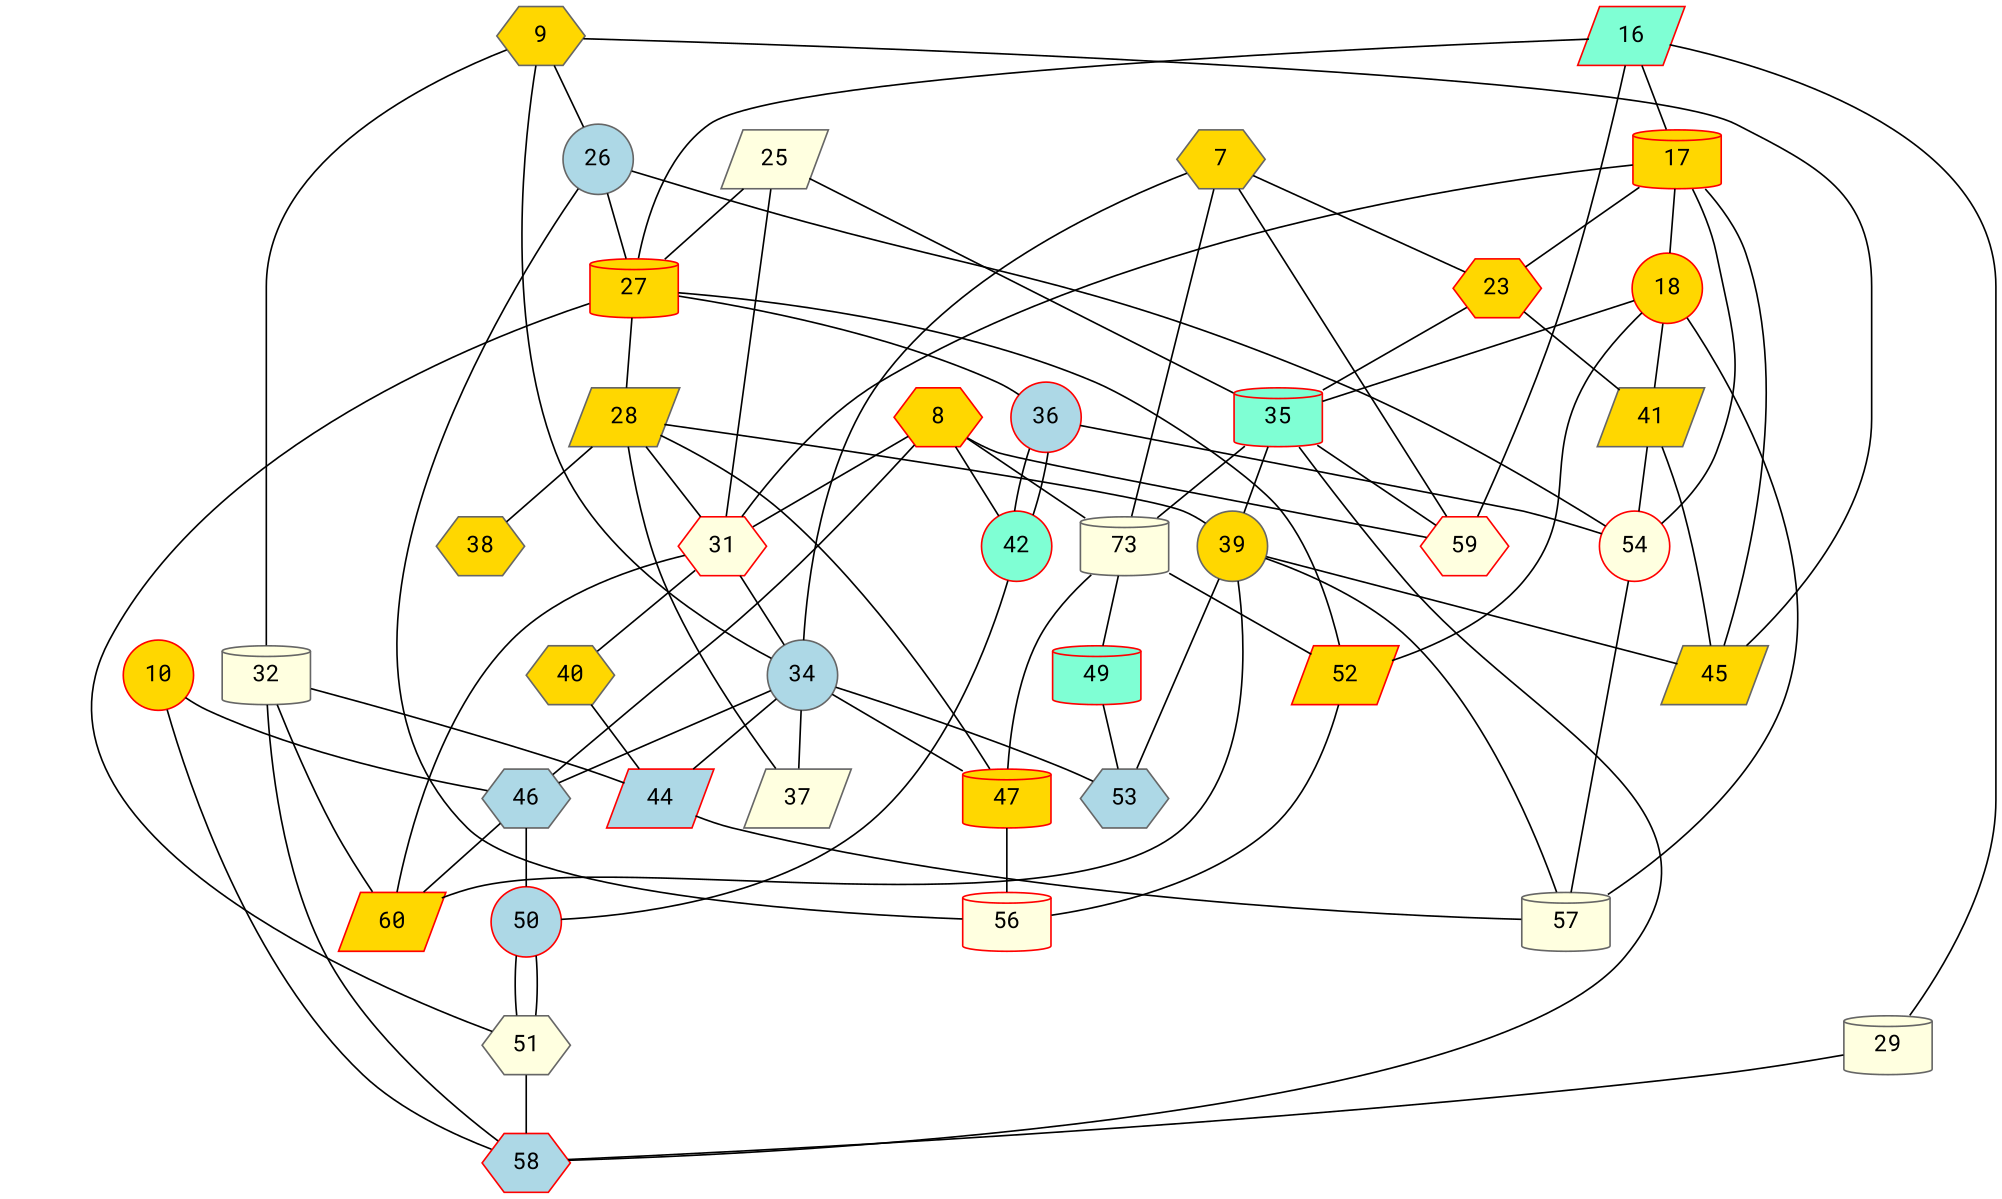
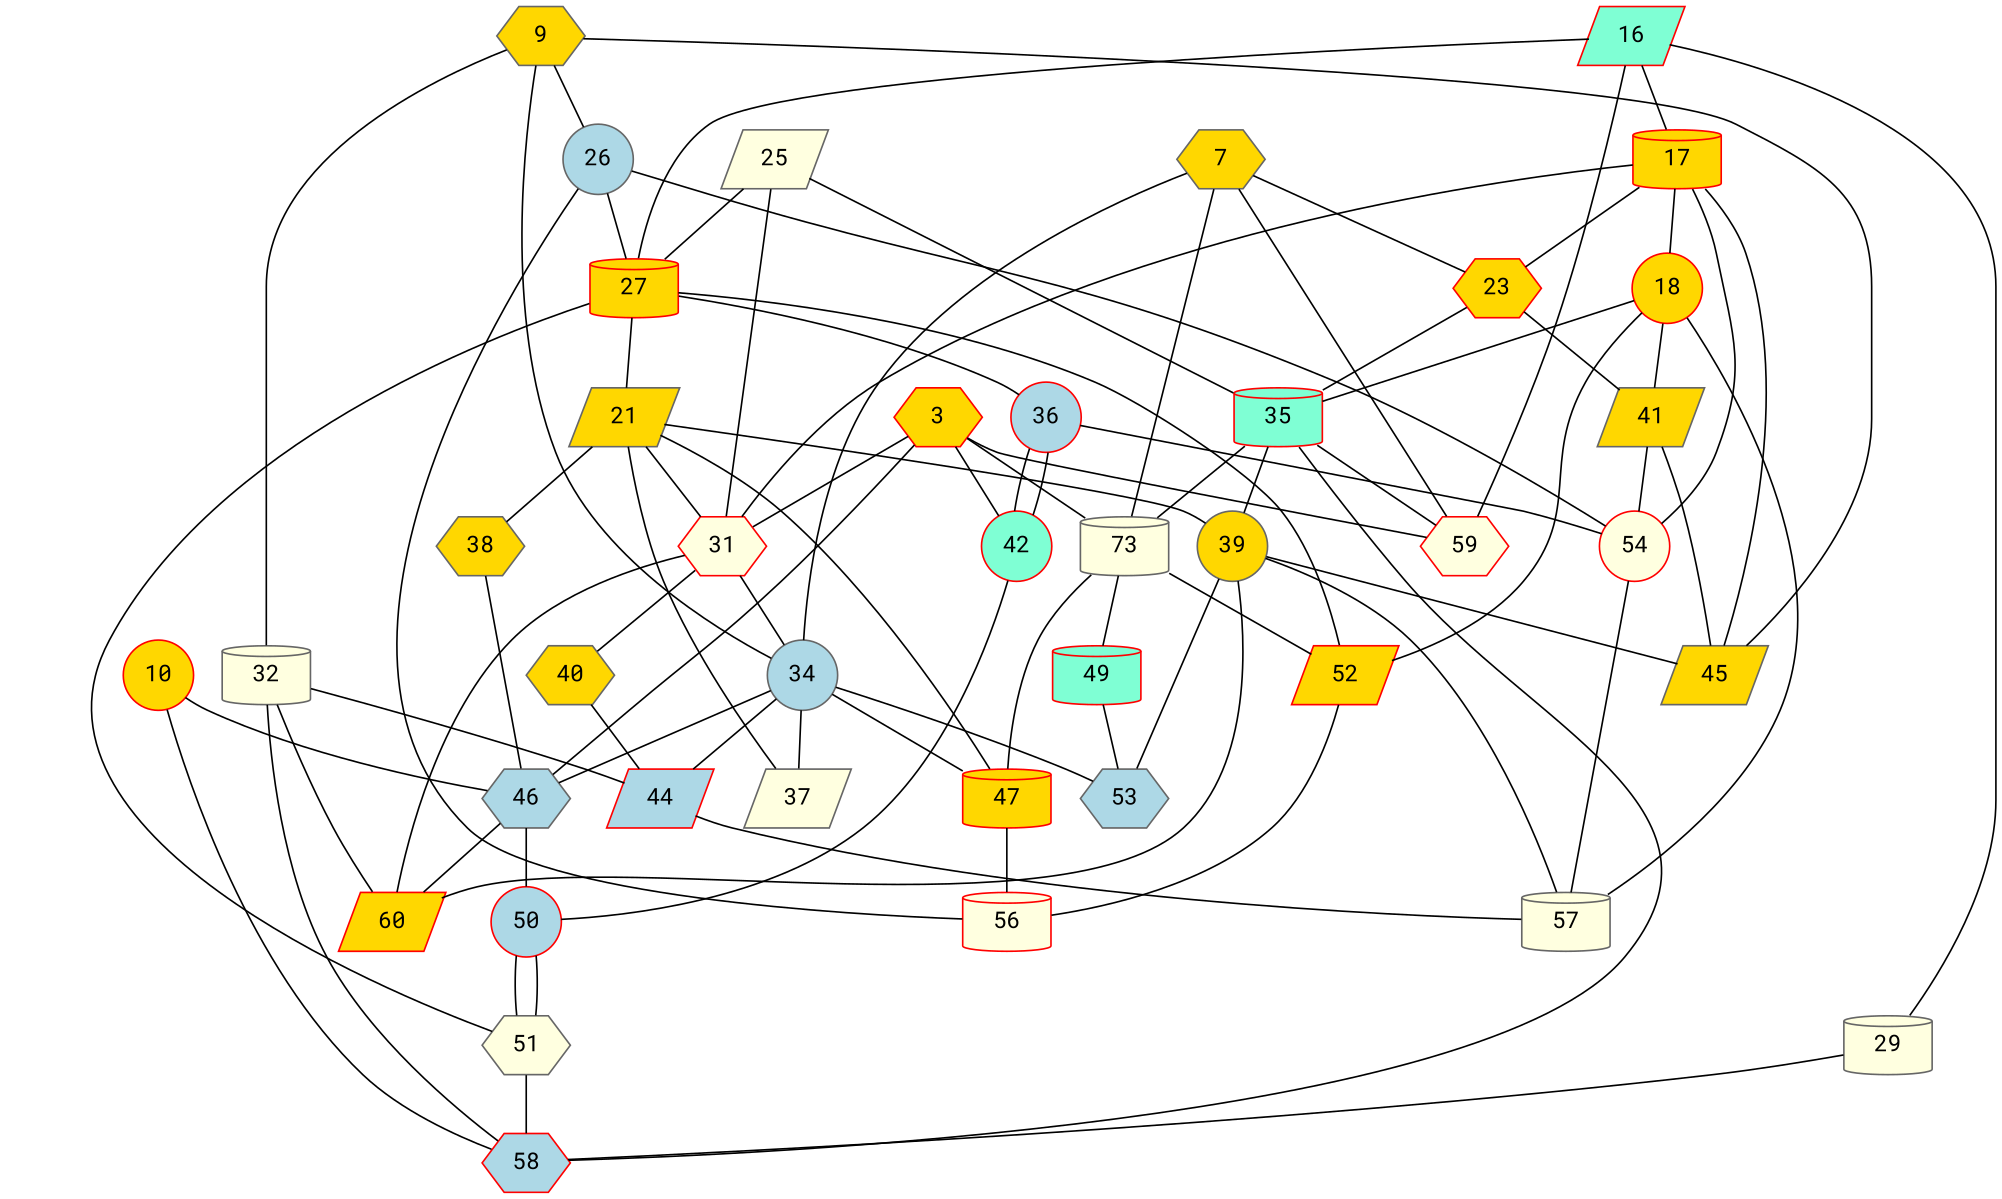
(624, 417) -> (624, 417)
(938, 417) -> (938, 417)
none -> (503, 672)
